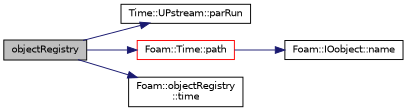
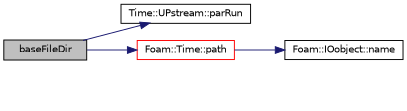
(45, 50) -> (45, 50)
(186, 92) -> none
